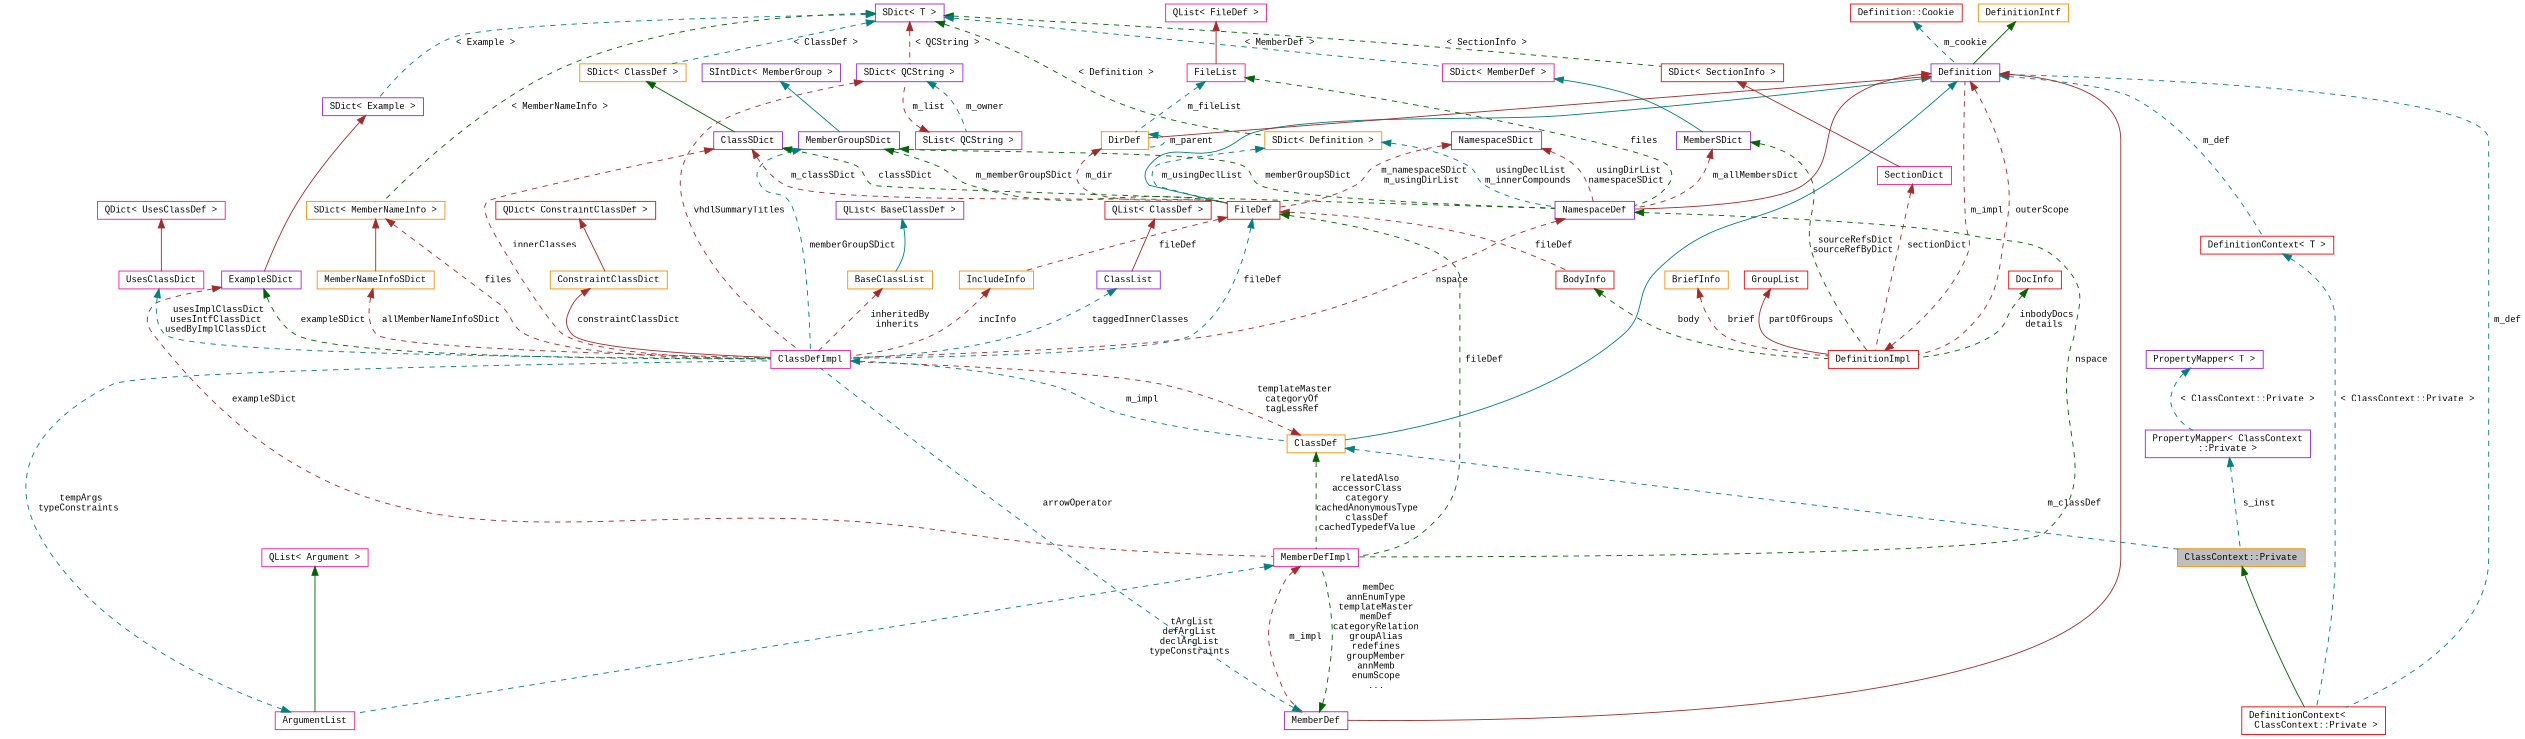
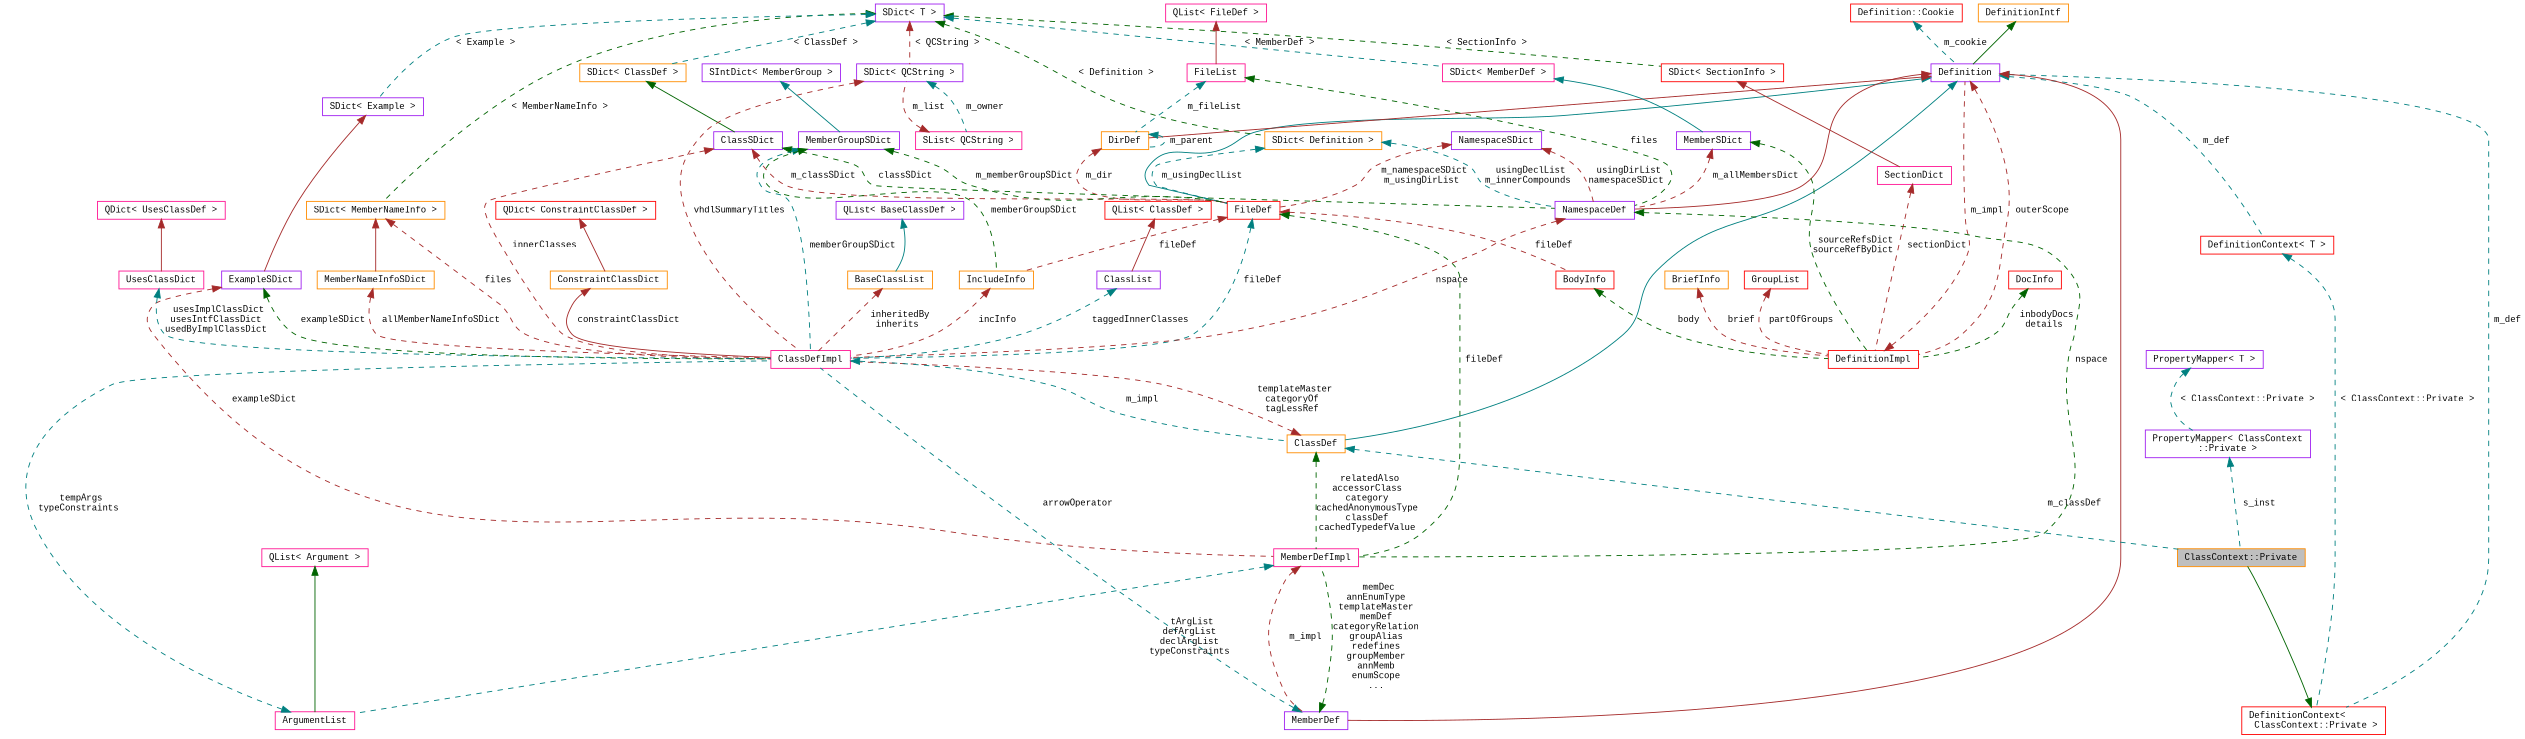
(1237, 164) -> (820, 198)
(1775, 342) -> (1775, 342)
(2273, 642) -> (2280, 632)
